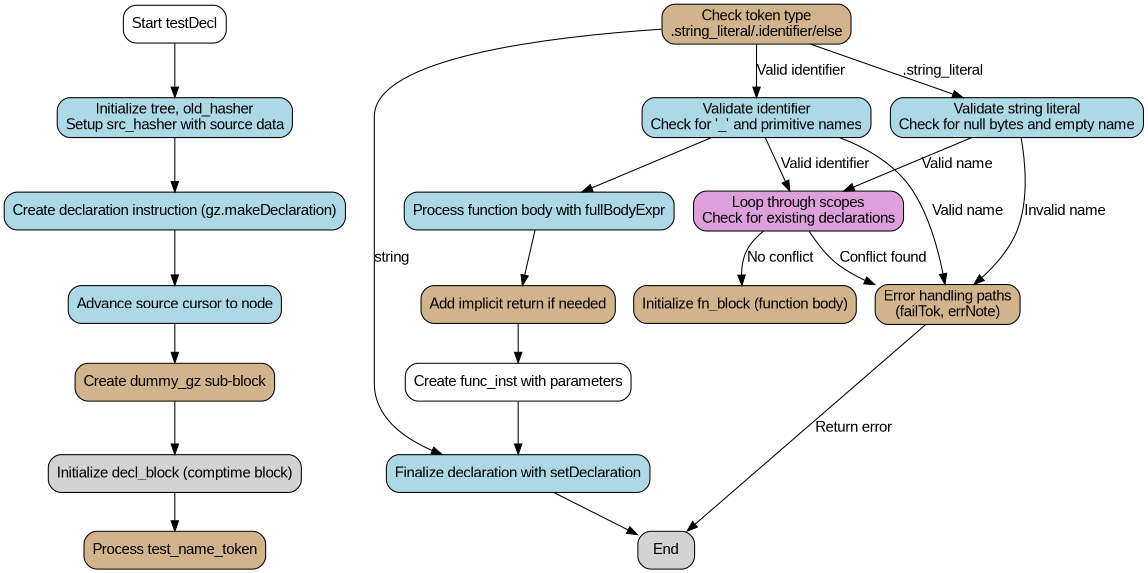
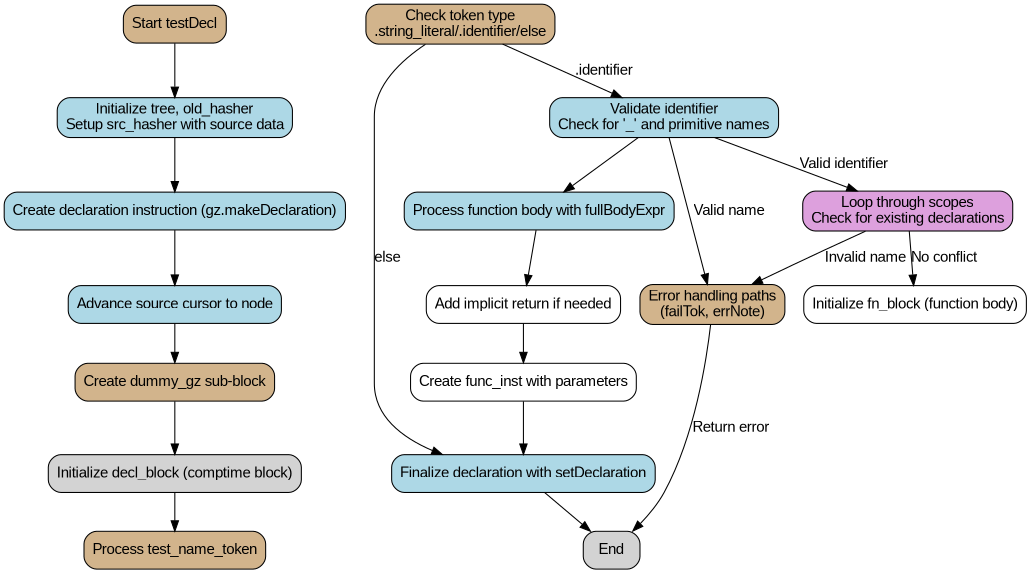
(175, 24) -> (175, 24)
(801, 71) -> (604, 71)
(1017, 118) -> none
(392, 258) -> (387, 258)
(883, 258) -> (866, 258)
(518, 304) -> (523, 304)
(745, 304) -> (915, 304)
